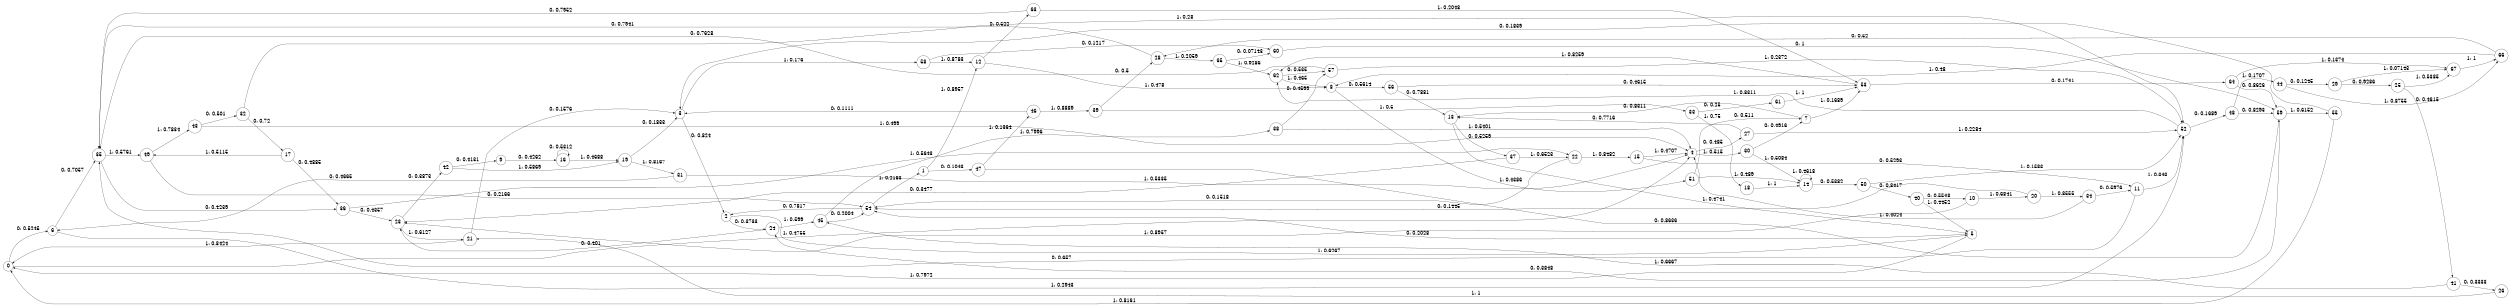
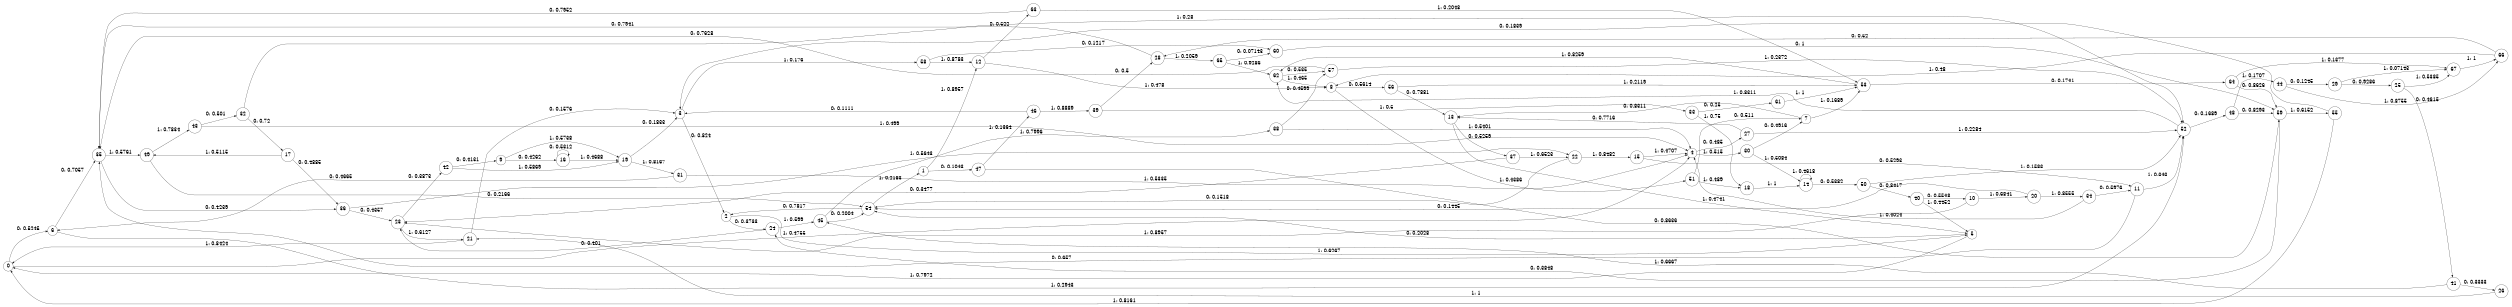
(2335, 60) -> (2335, 60)
(1637, 83) -> (1637, 83)
none -> (561, 141)
(1748, 178) -> (1718, 185)
